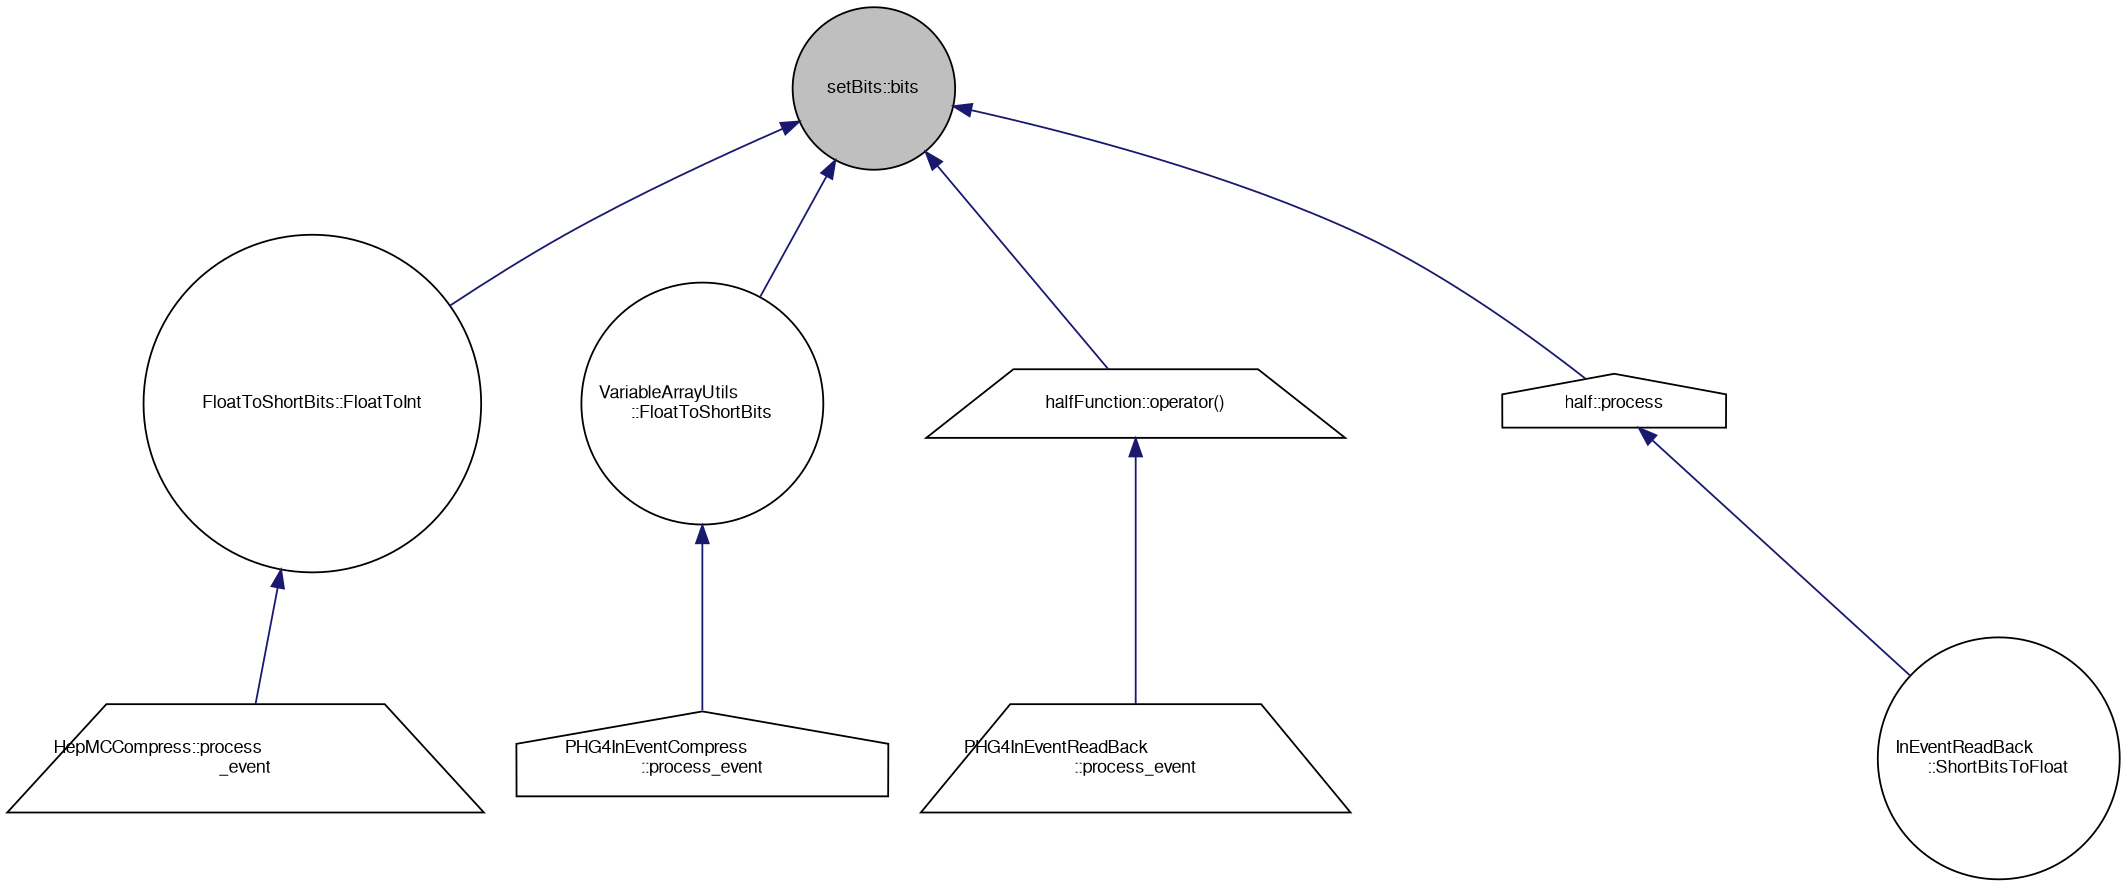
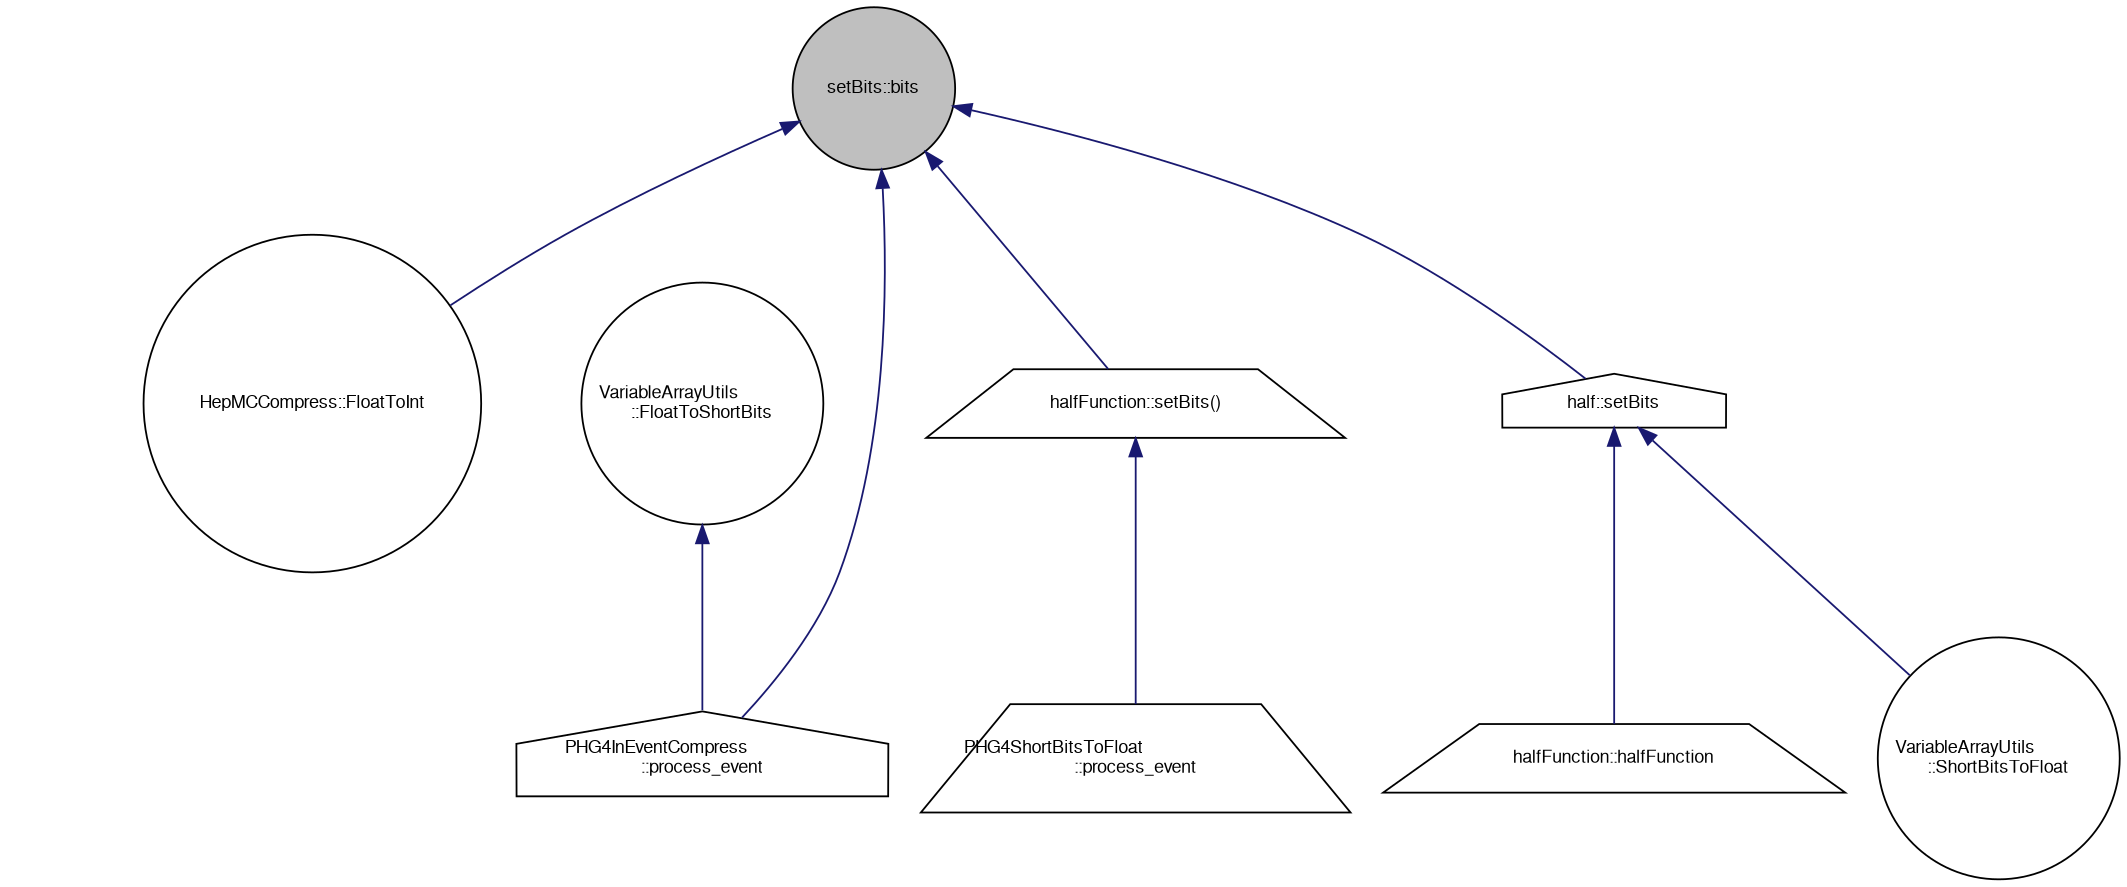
(793, 236) -> (867, 470)
(312, 404) -> (312, 404)
(1136, 404) -> (1136, 404)
(1614, 404) -> (1614, 404)
(246, 758) -> none
(1136, 758) -> (1136, 758)
none -> (1614, 758)
(1999, 758) -> (1999, 758)
